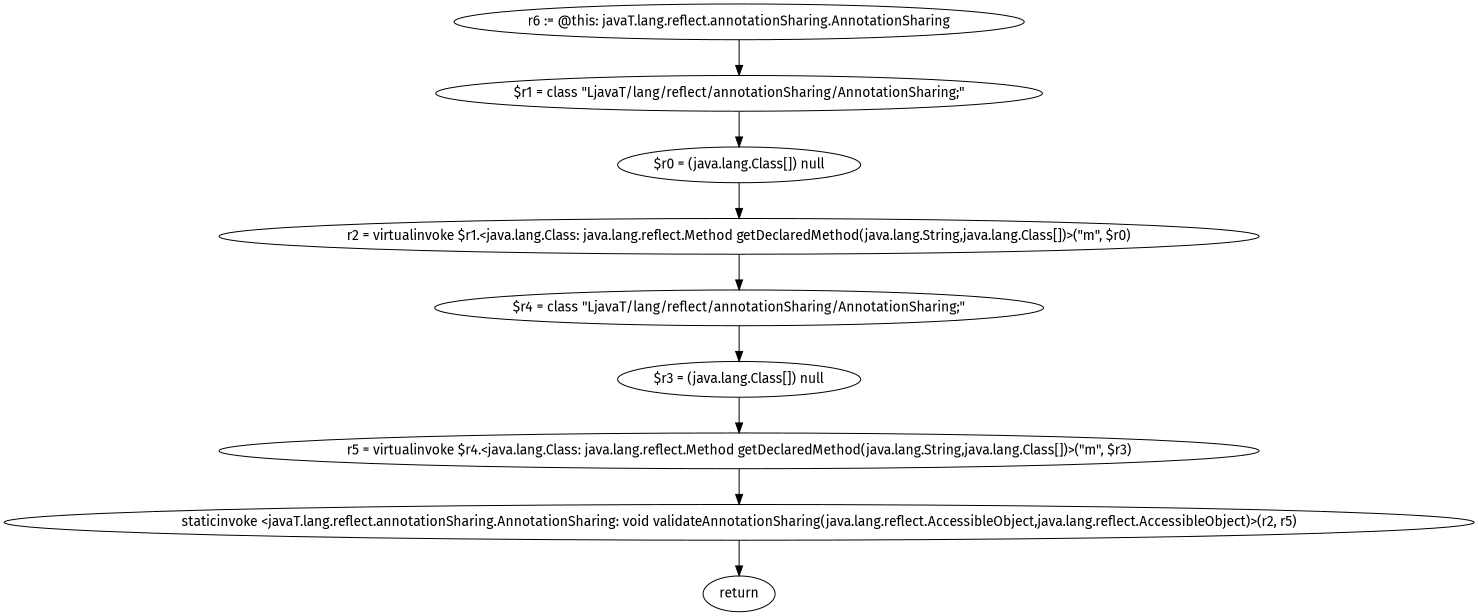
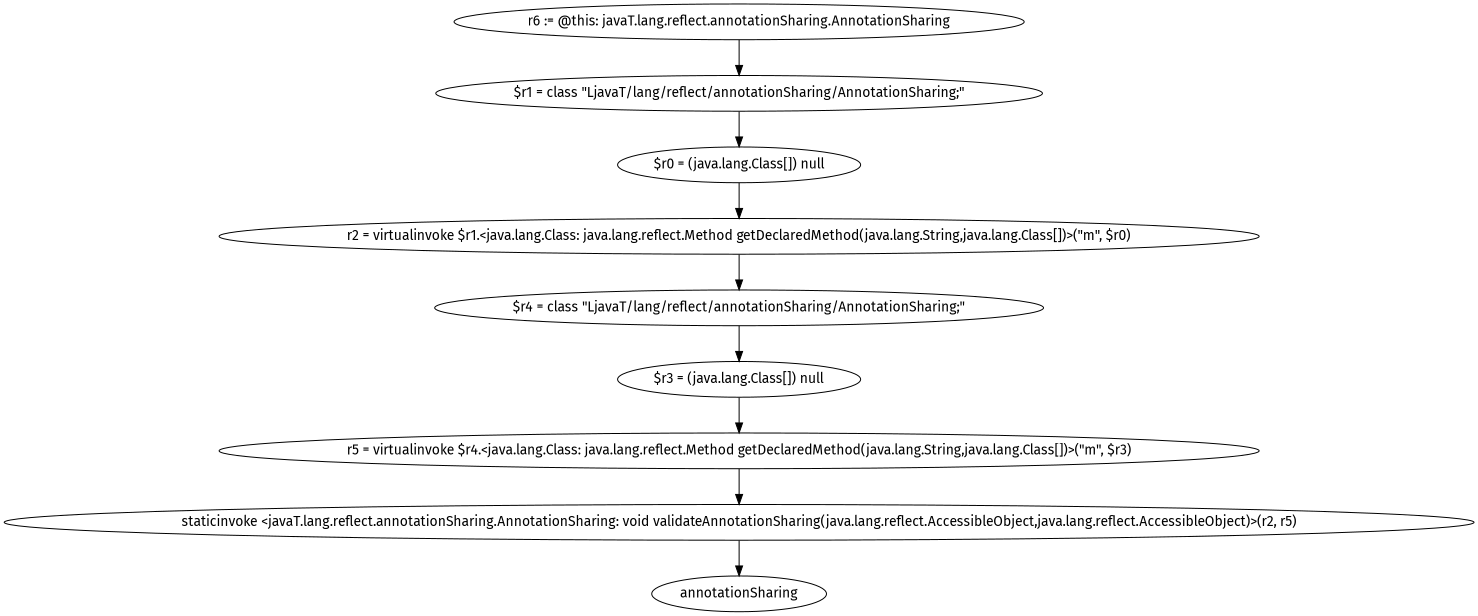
(739, 594) -> (739, 594)
